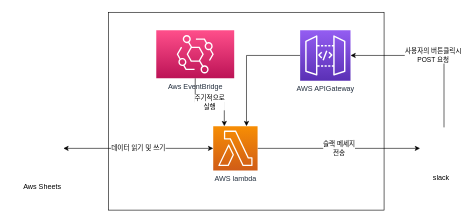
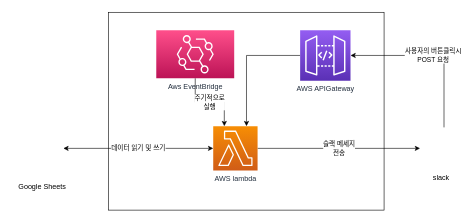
(42, 187) -> (42, 187)
